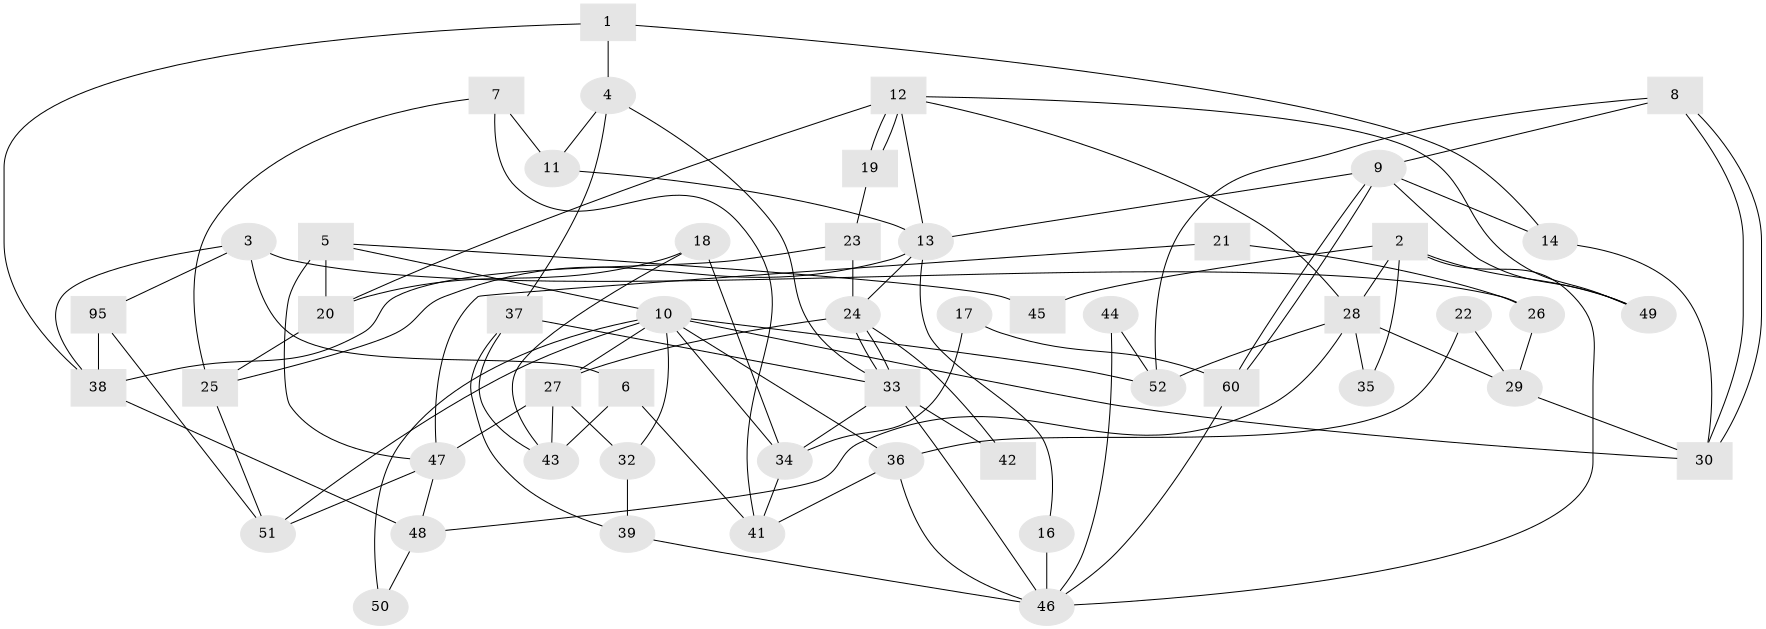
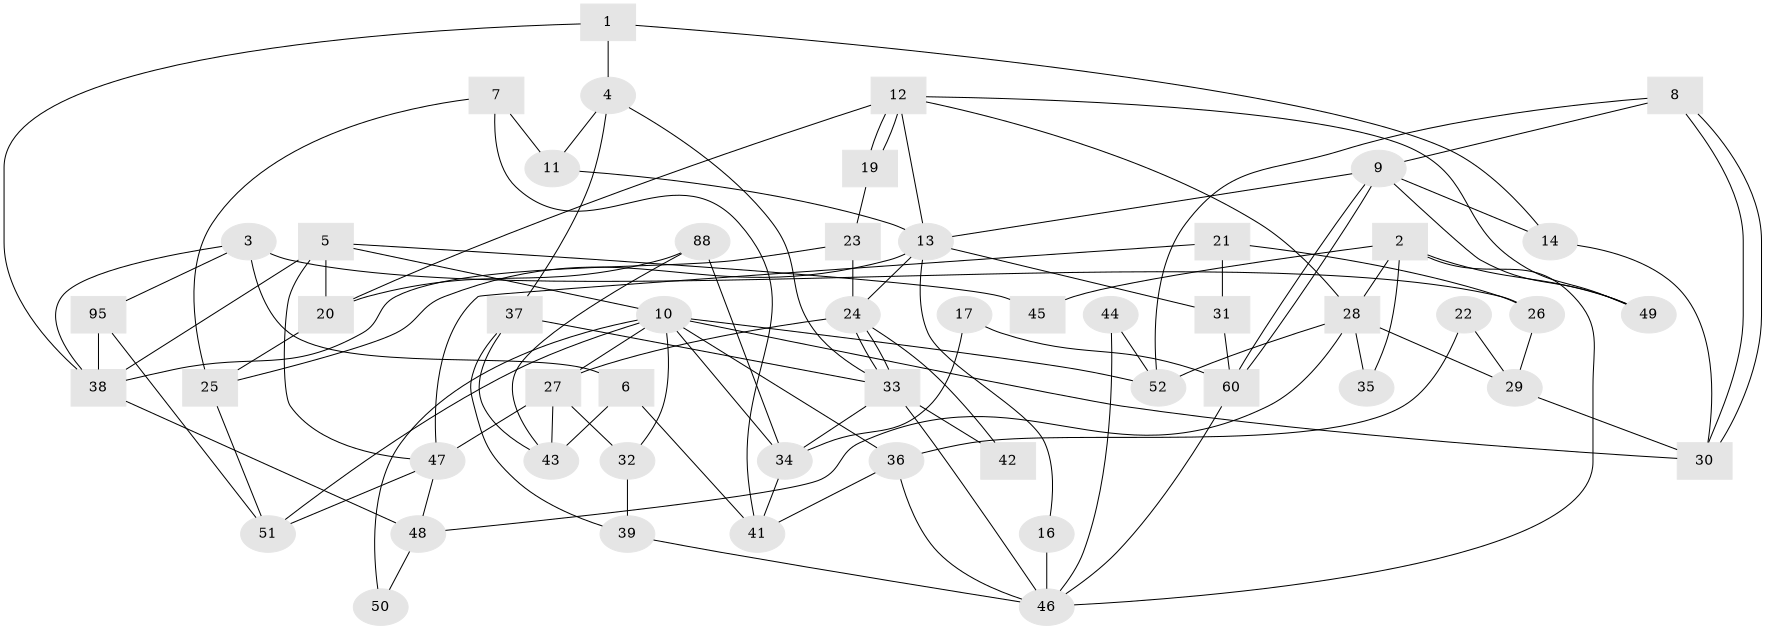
(703, 242) -> (703, 242)
none -> (212, 315)
none -> (1222, 315)
